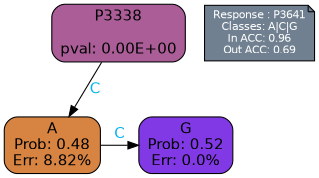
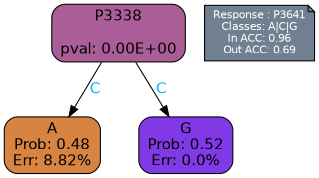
(114, 145) -> (149, 85)
